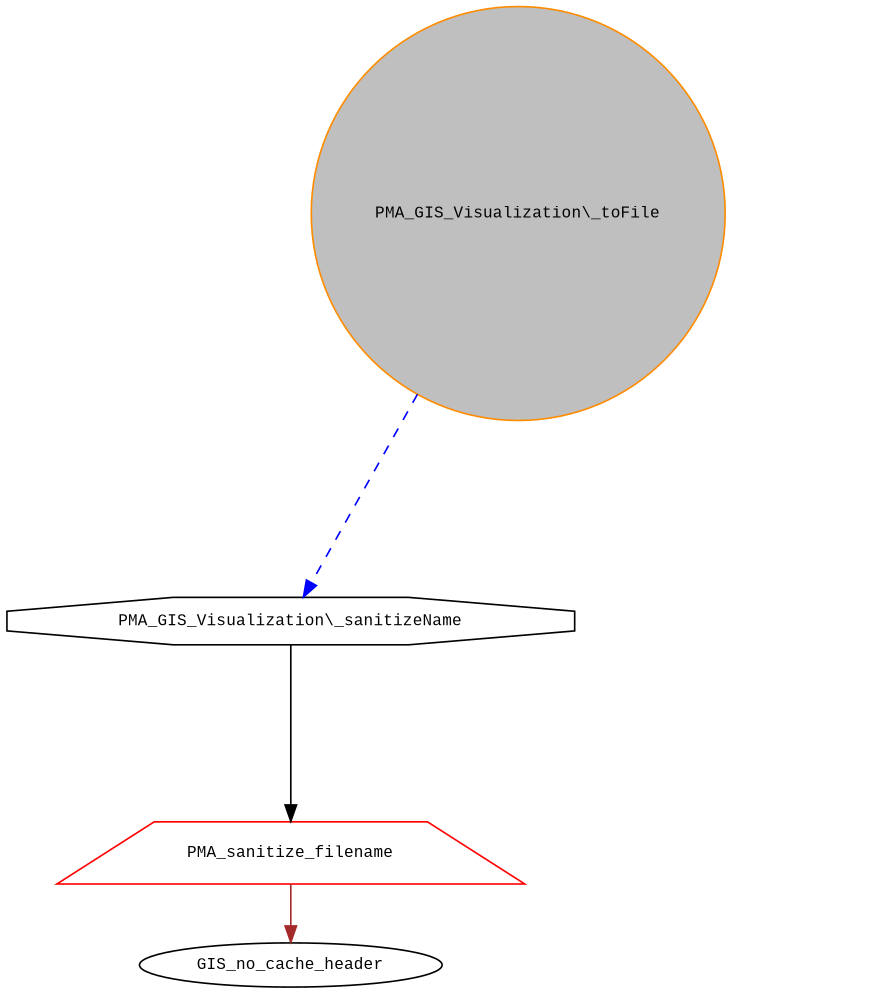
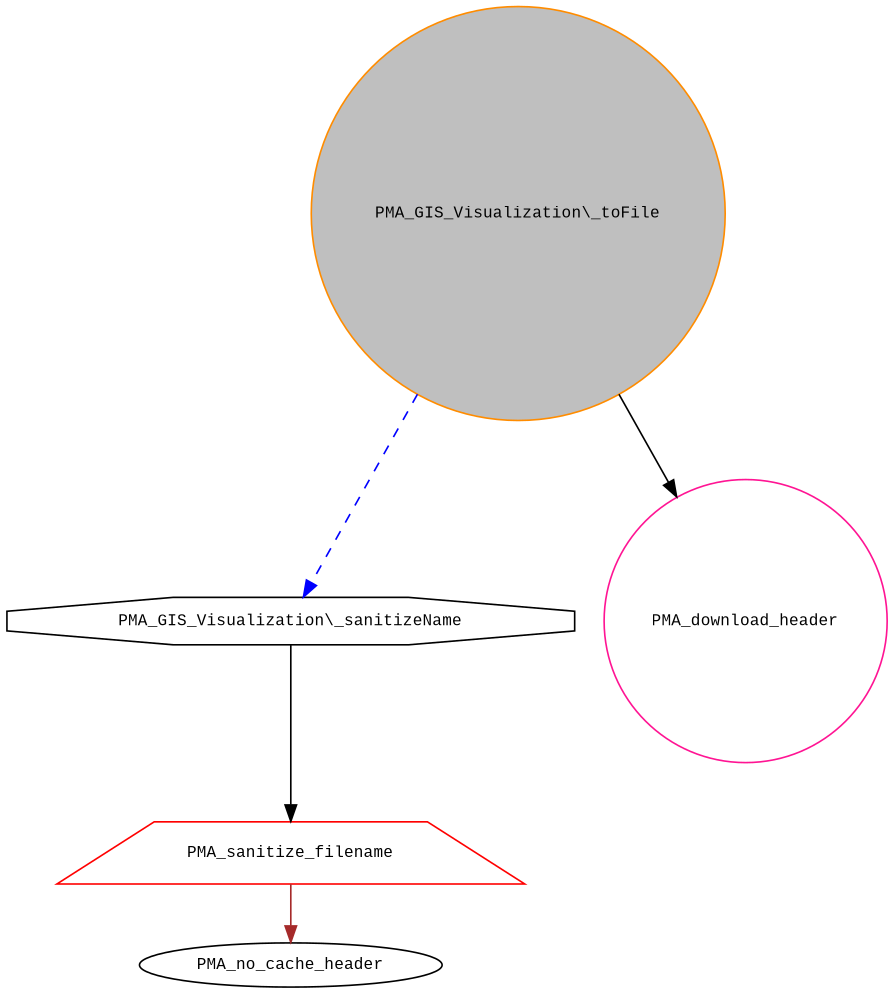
none -> (746, 621)
(291, 965) -> (291, 965)
